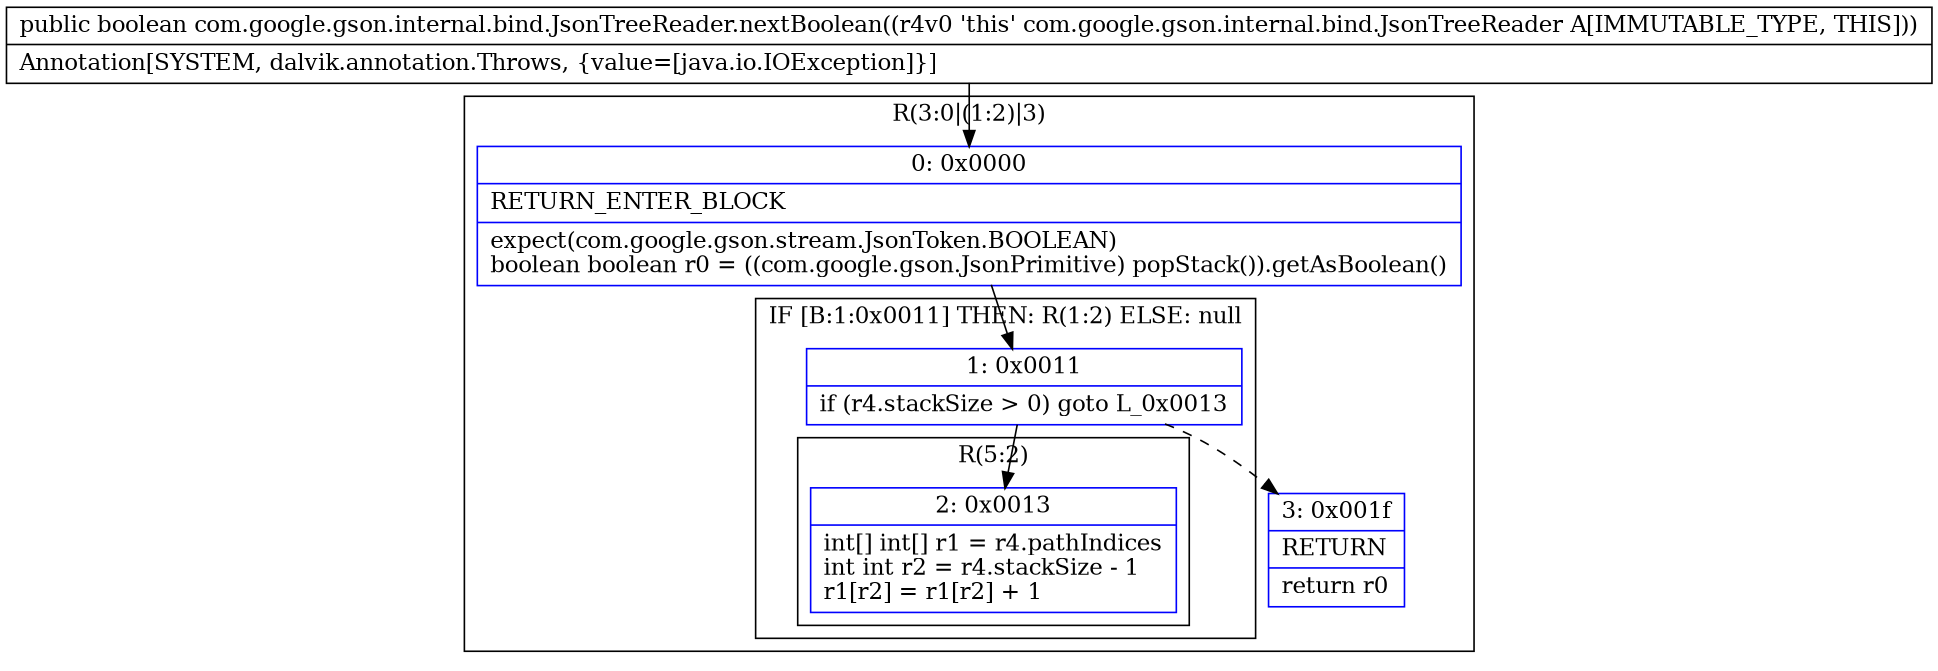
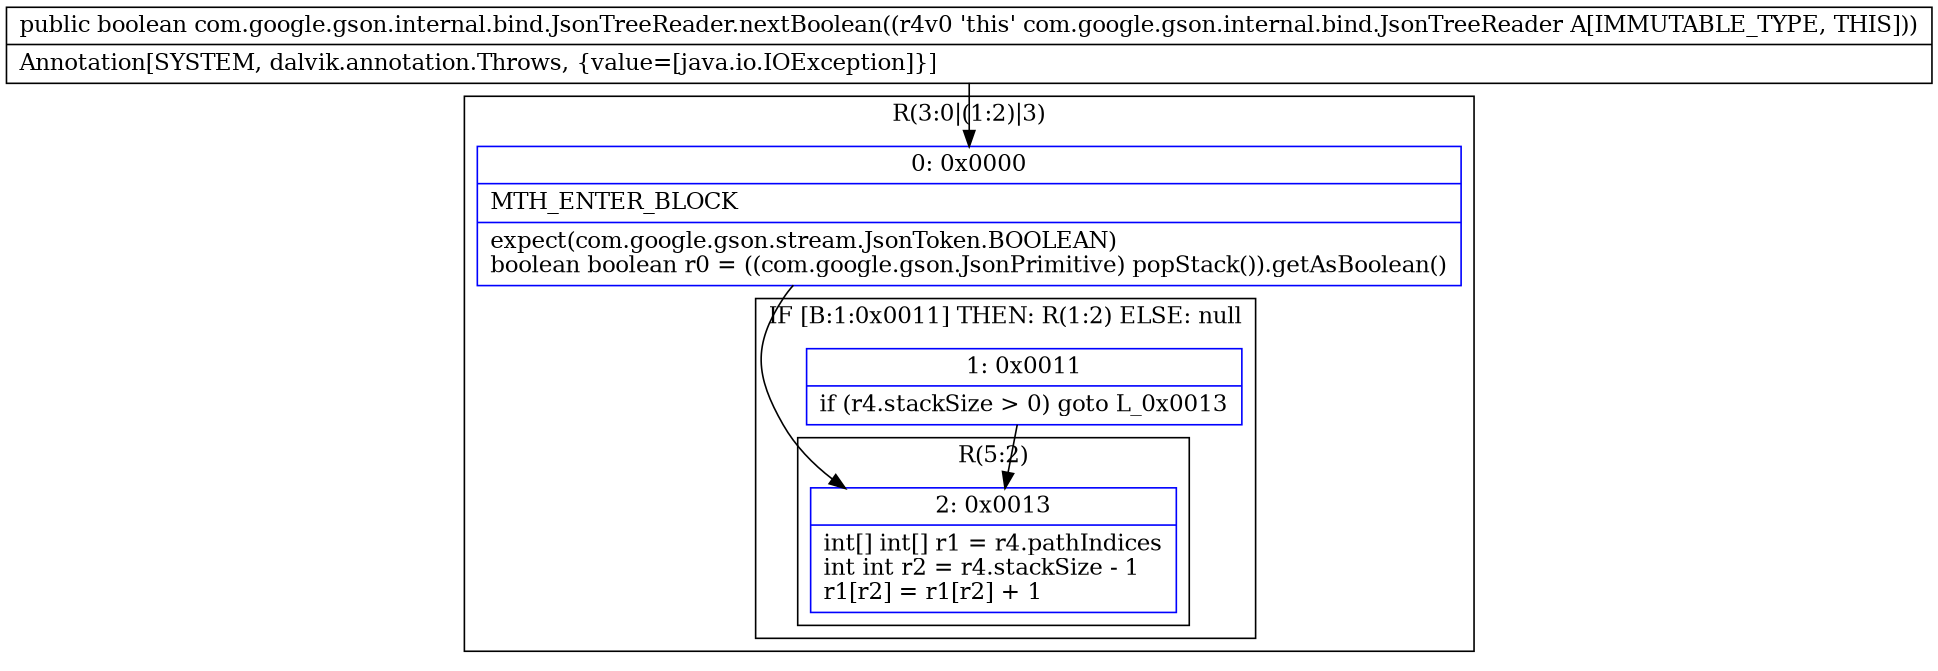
(638, 202) -> (615, 202)
(999, 309) -> (767, 389)
(1337, 550) -> none
